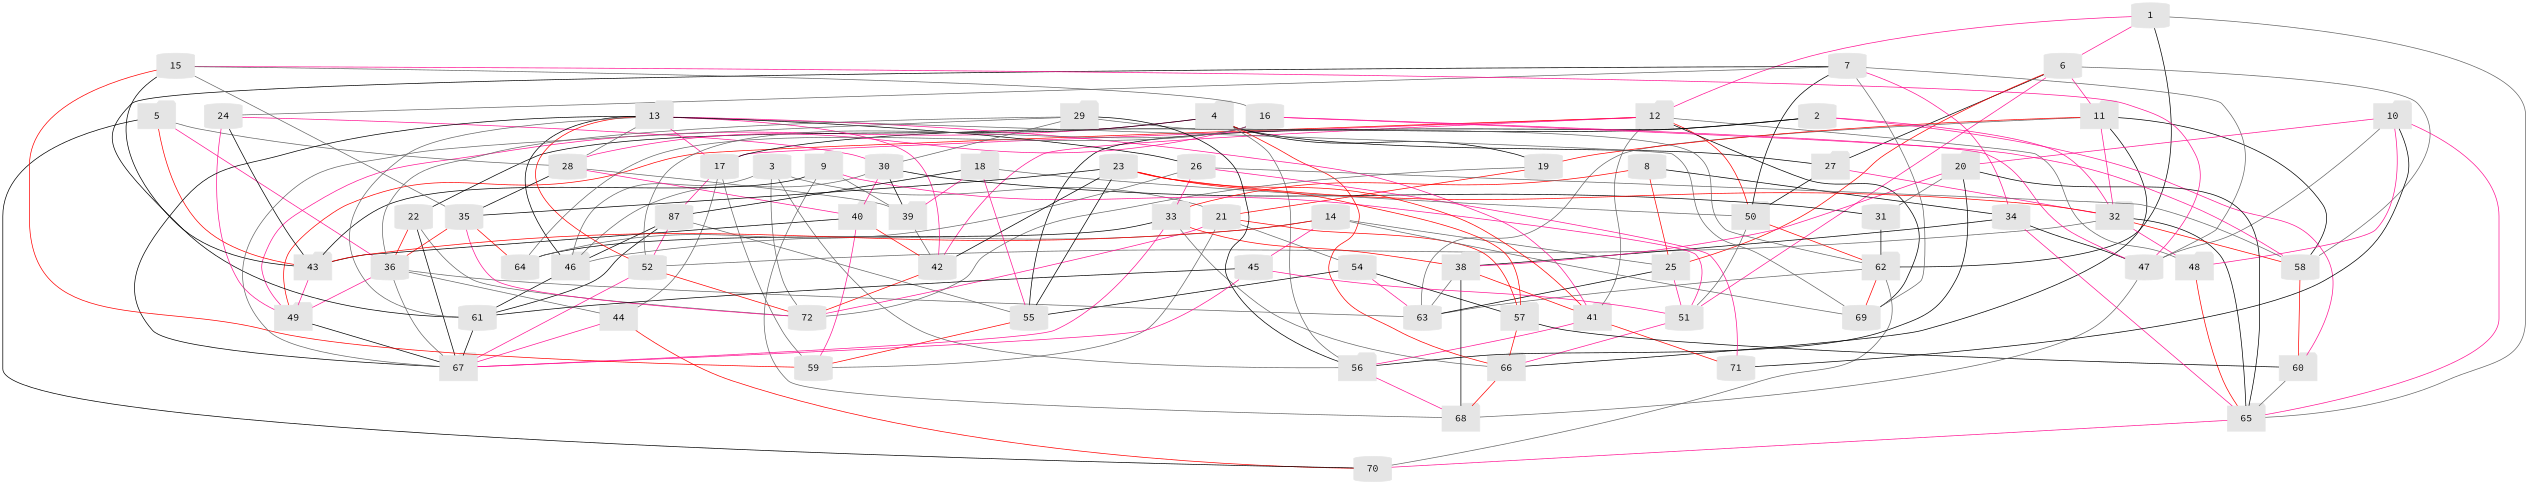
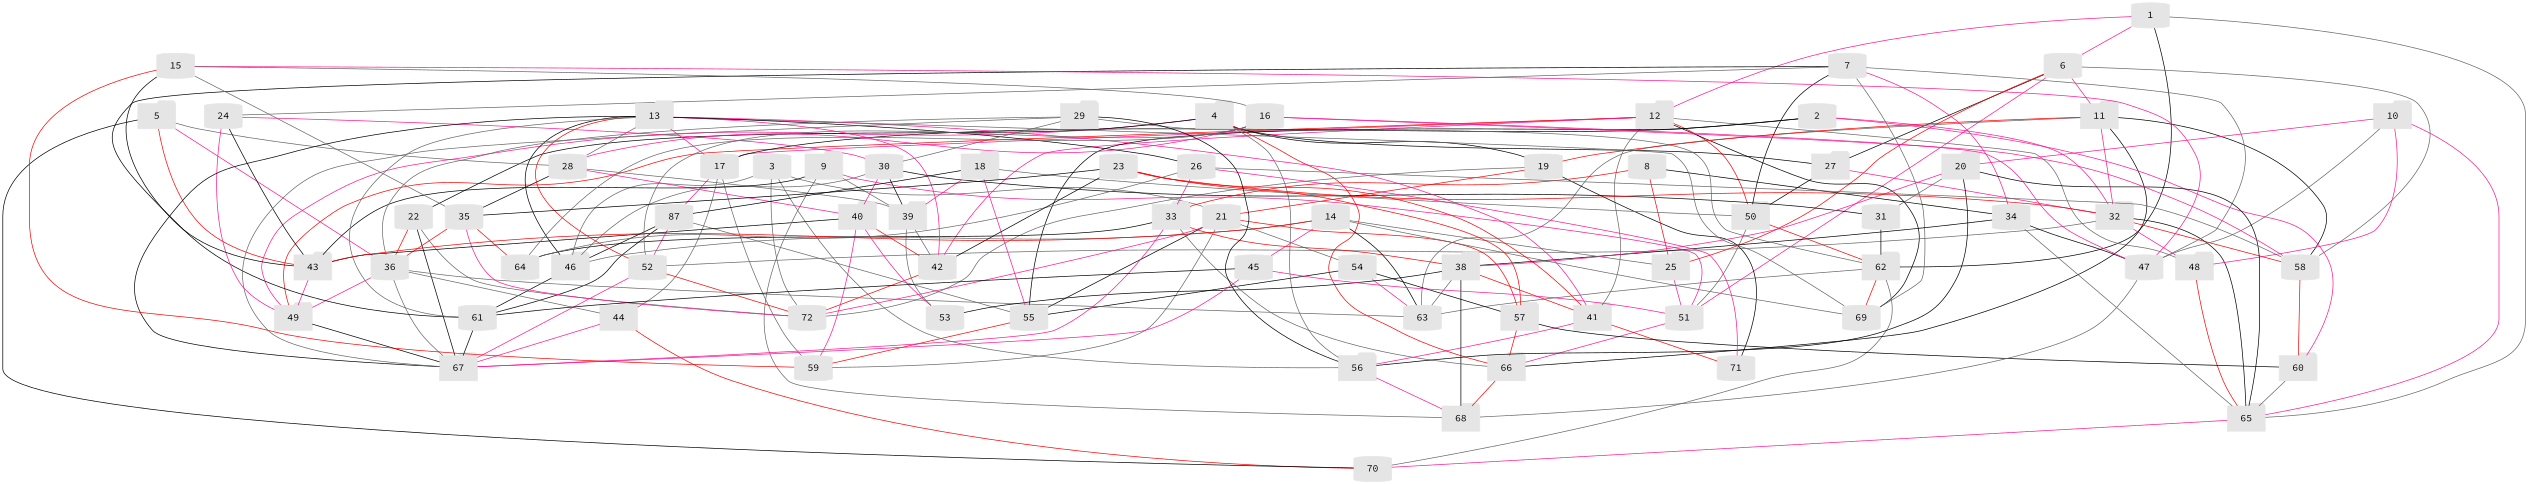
(1072, 245) -> (1125, 267)
(1547, 293) -> (1389, 262)
none -> (945, 318)
(2129, 318) -> (2129, 318)
(2136, 330) -> (1703, 236)
